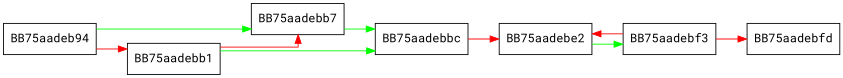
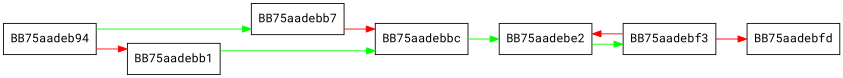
(355, 29) -> (355, 29)
(479, 39) -> (479, 39)
(261, 47) -> none
